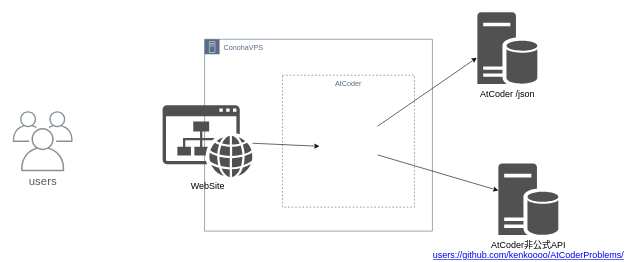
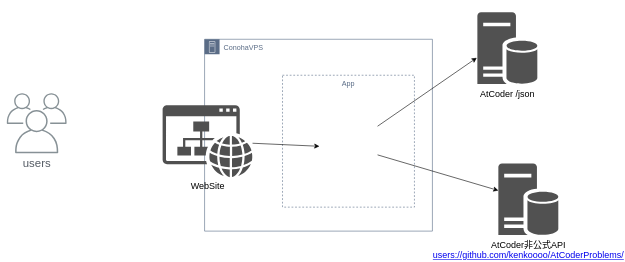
(348, 83) -> (348, 83)
(42, 141) -> (36, 123)
